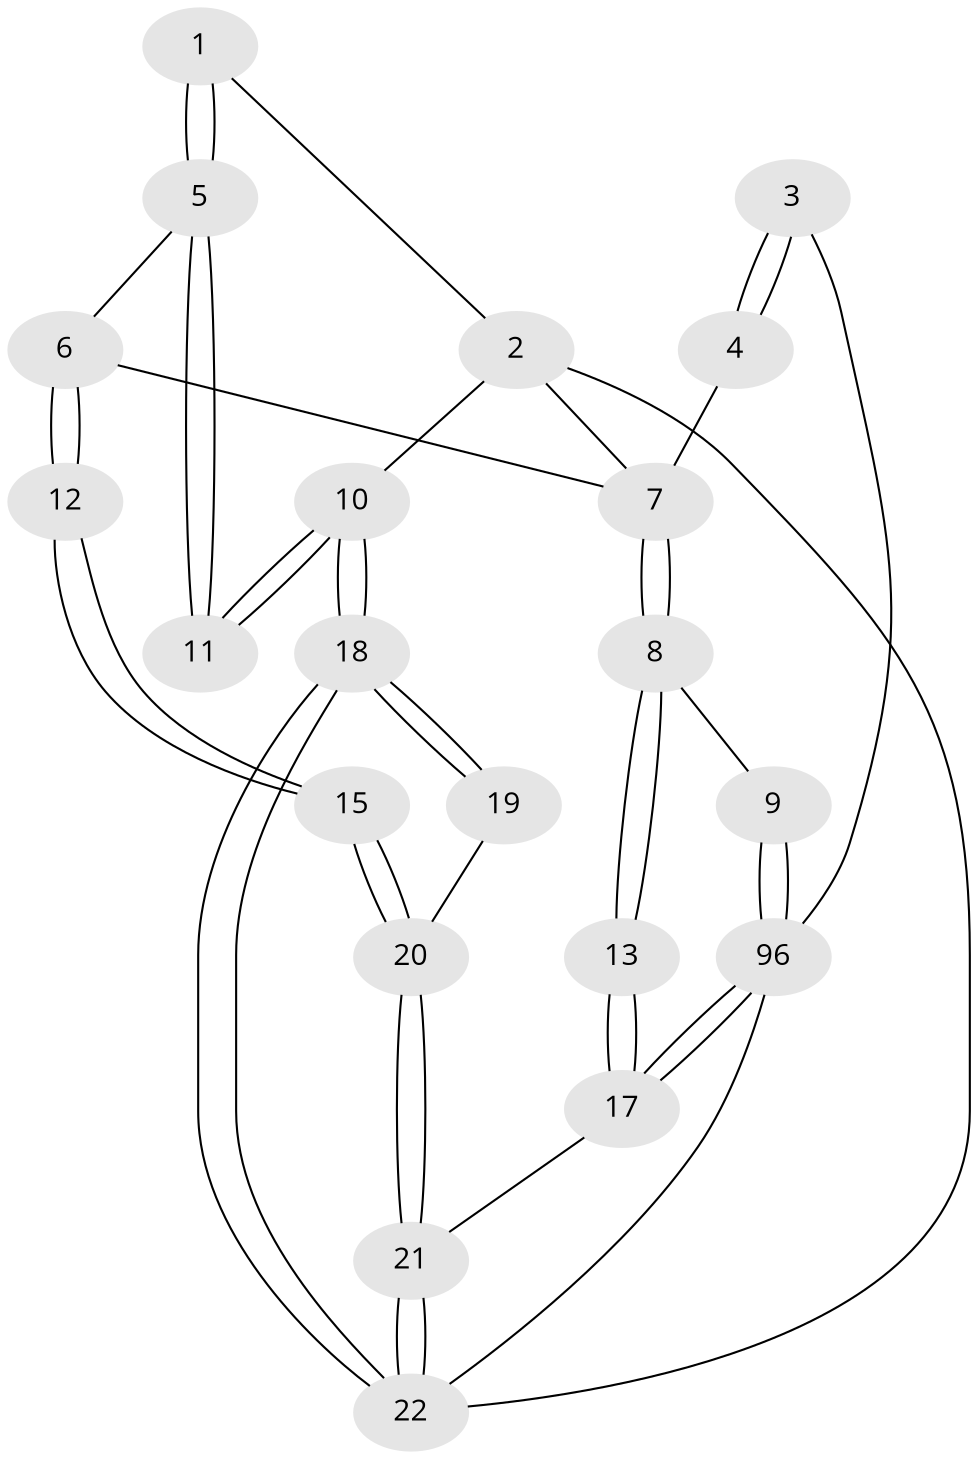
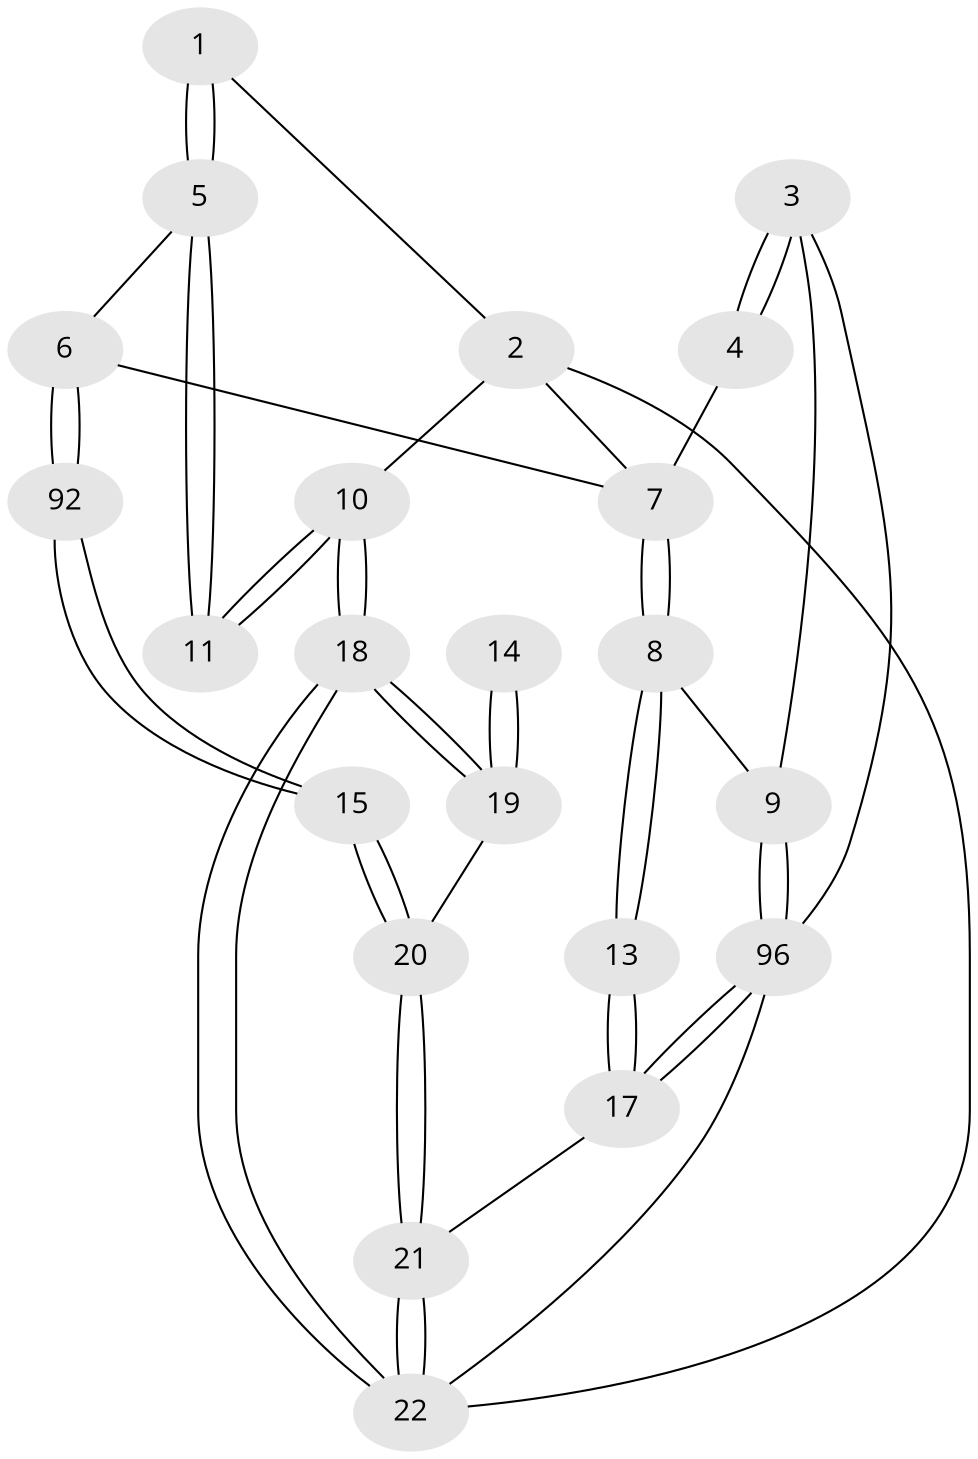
(65, 502) -> (65, 502)
none -> (812, 502)
none -> (504, 654)
